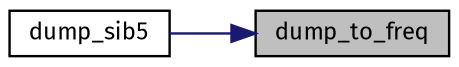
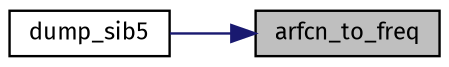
(352, 33) -> (348, 33)
